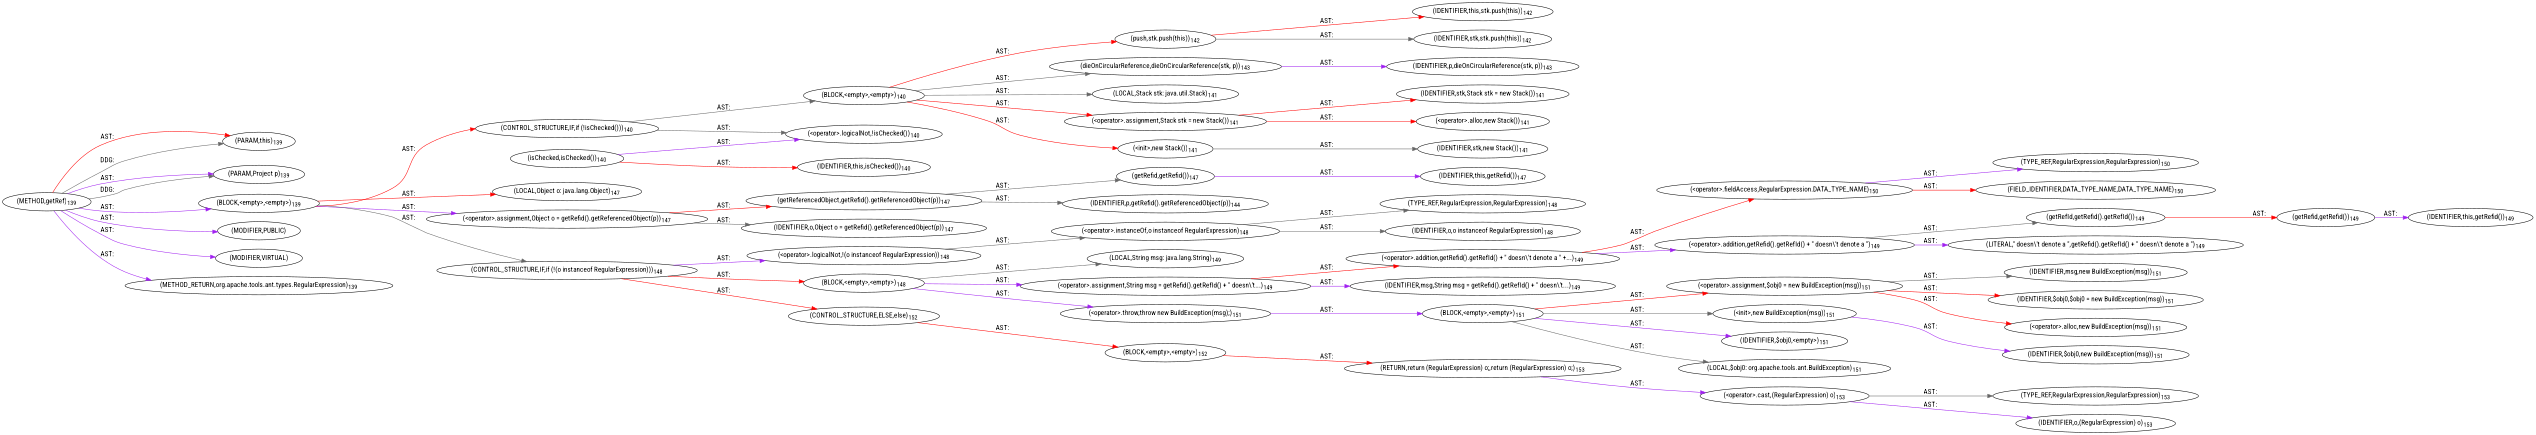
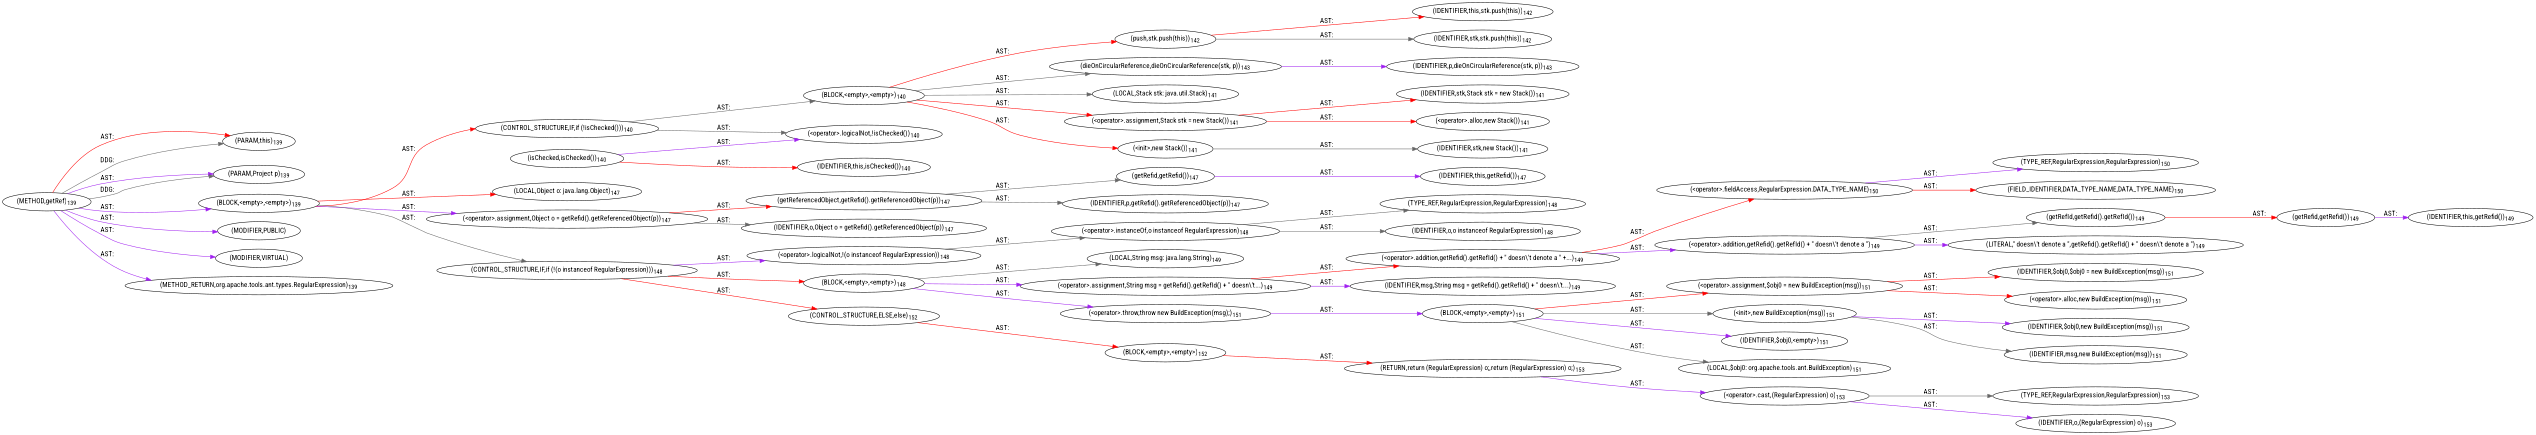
(1236, 203) -> (1236, 203)
(1947, 279) -> (1929, 333)
